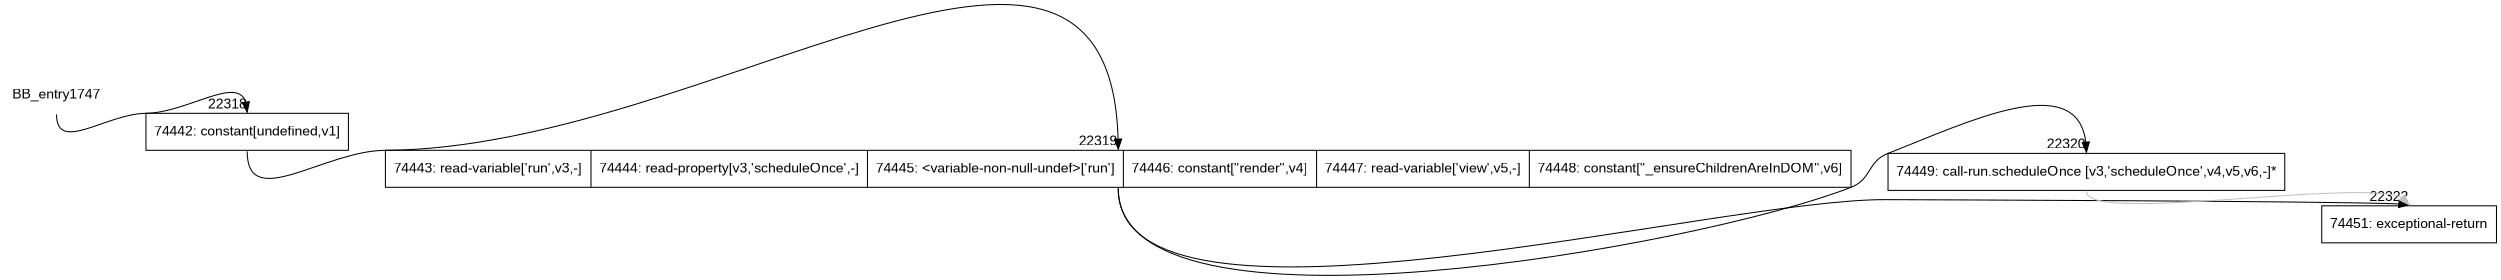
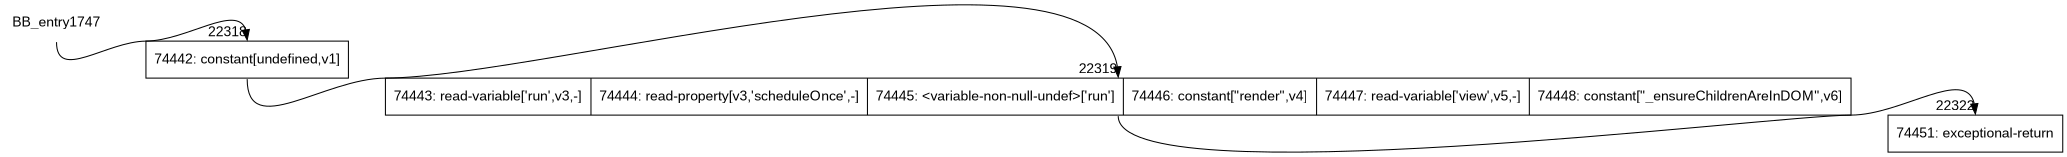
(2086, 172) -> none
